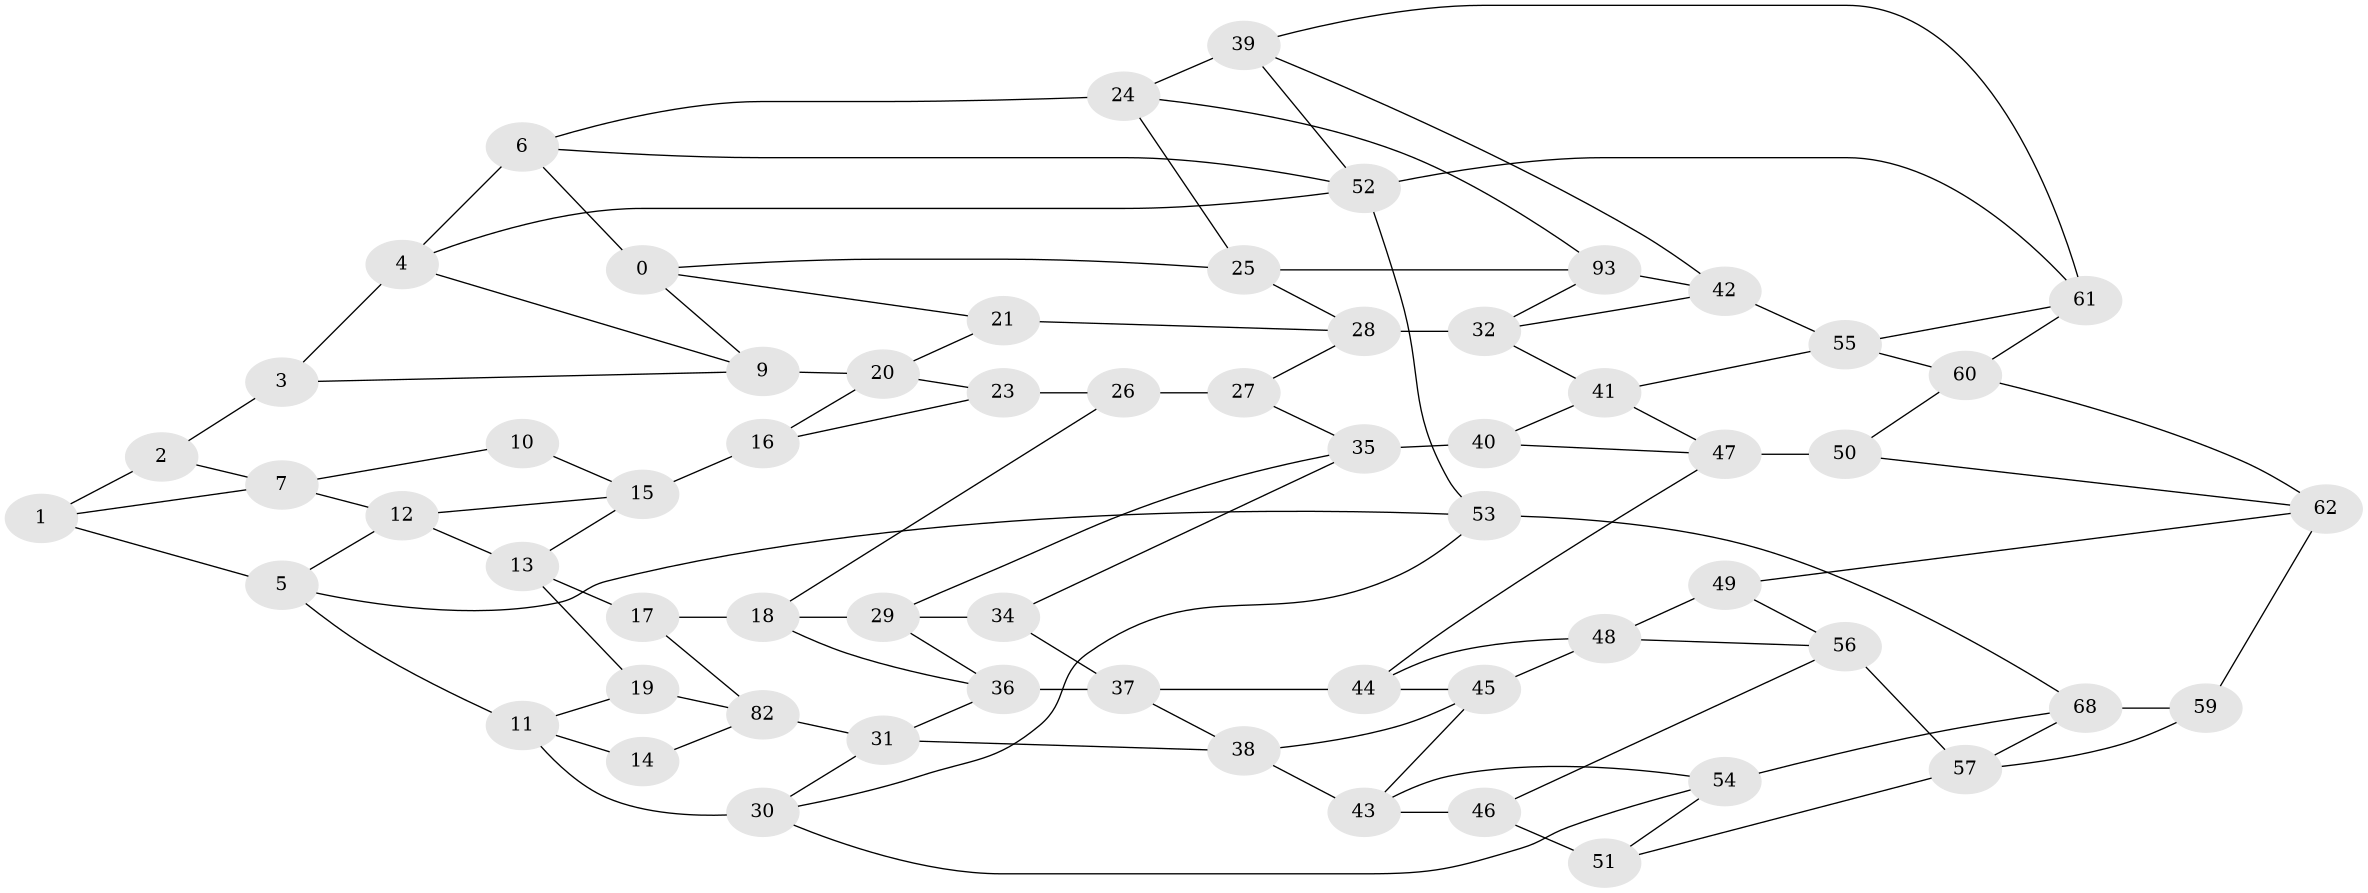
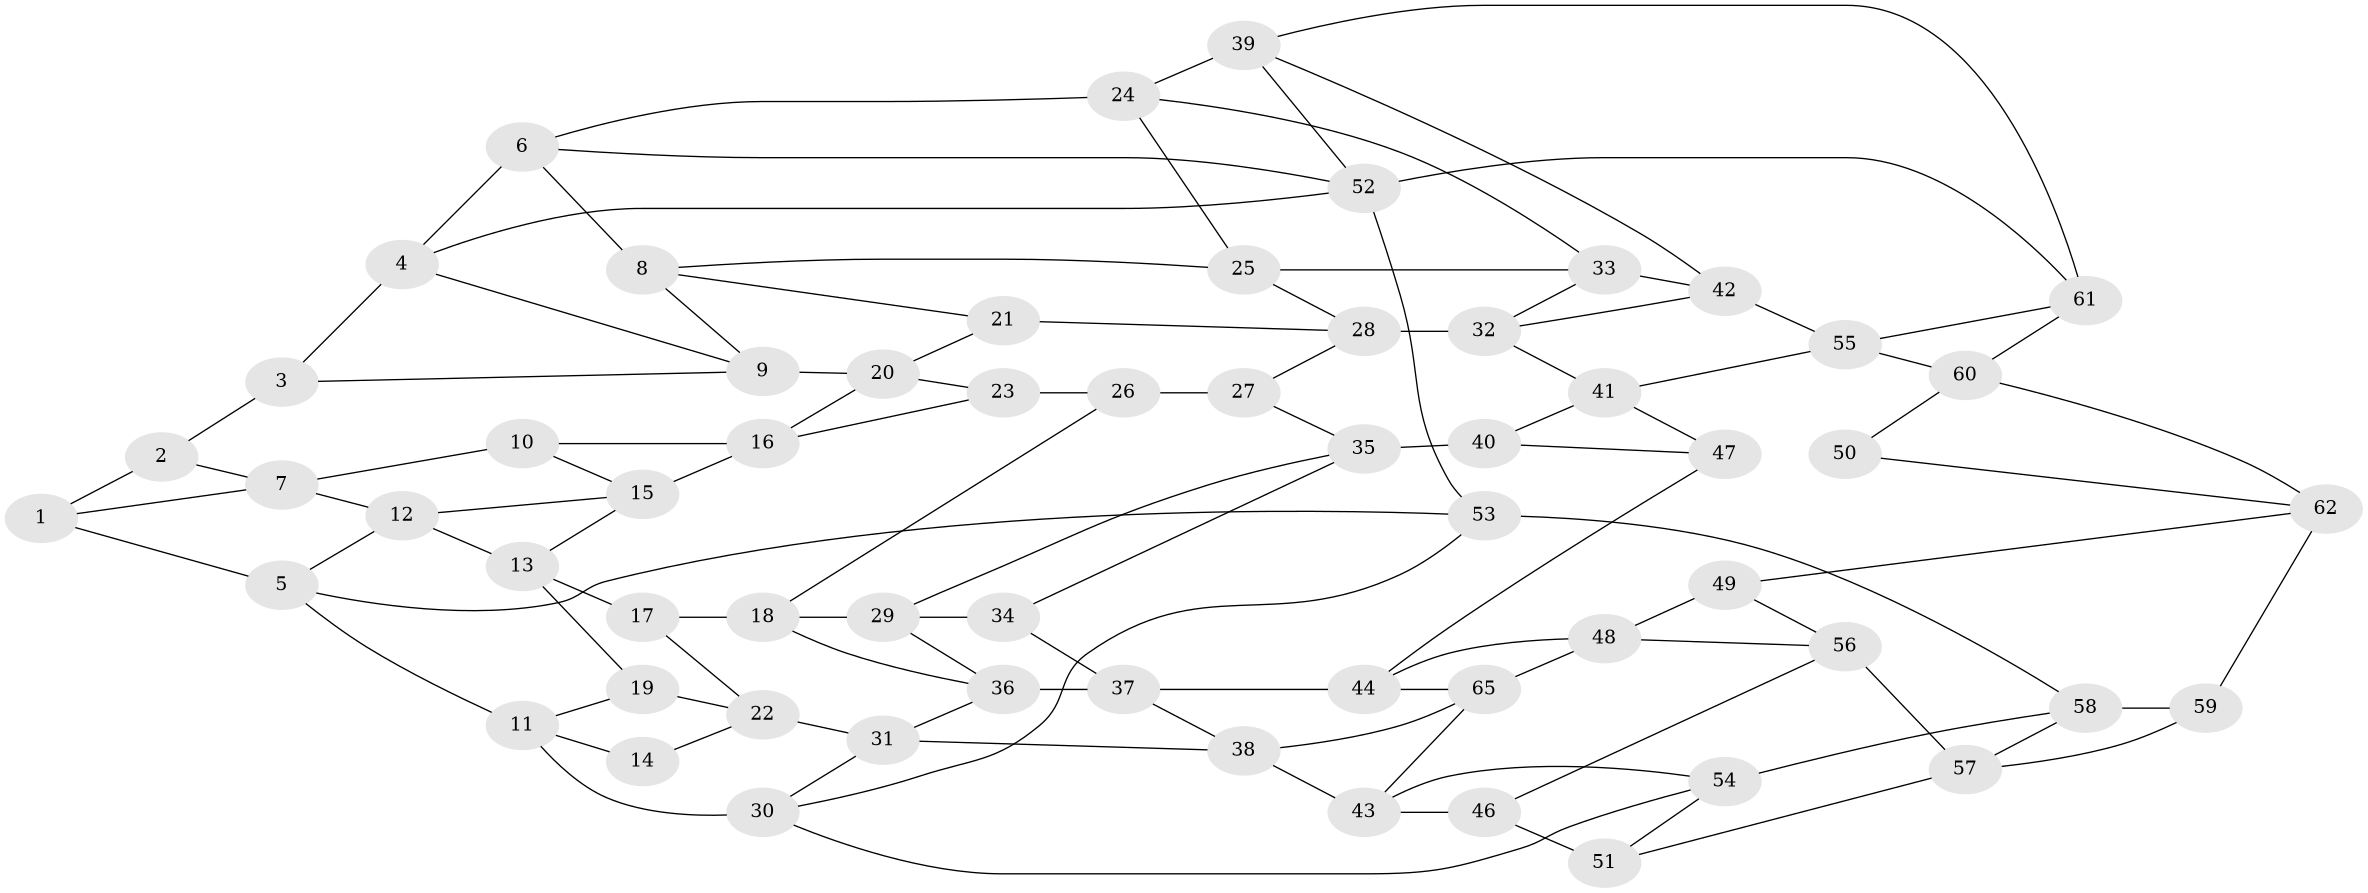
(643, 270) -> (643, 270)
(1605, 270) -> (1605, 270)
none -> (643, 444)
(1785, 454) -> none
(1484, 689) -> (1484, 689)
(2086, 708) -> (2086, 708)
(763, 715) -> (763, 715)
